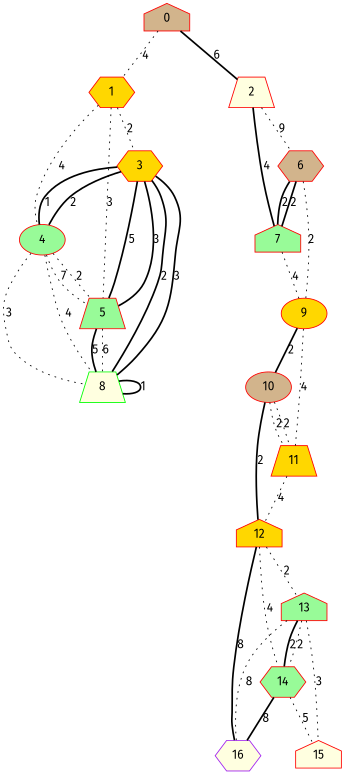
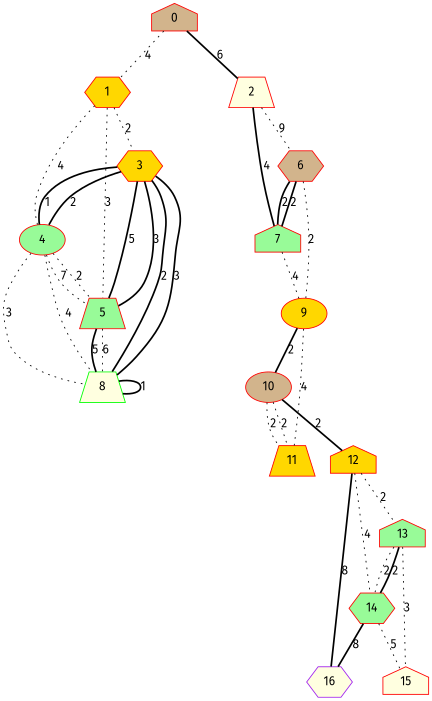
(276, 499) -> none
(243, 673) -> none
